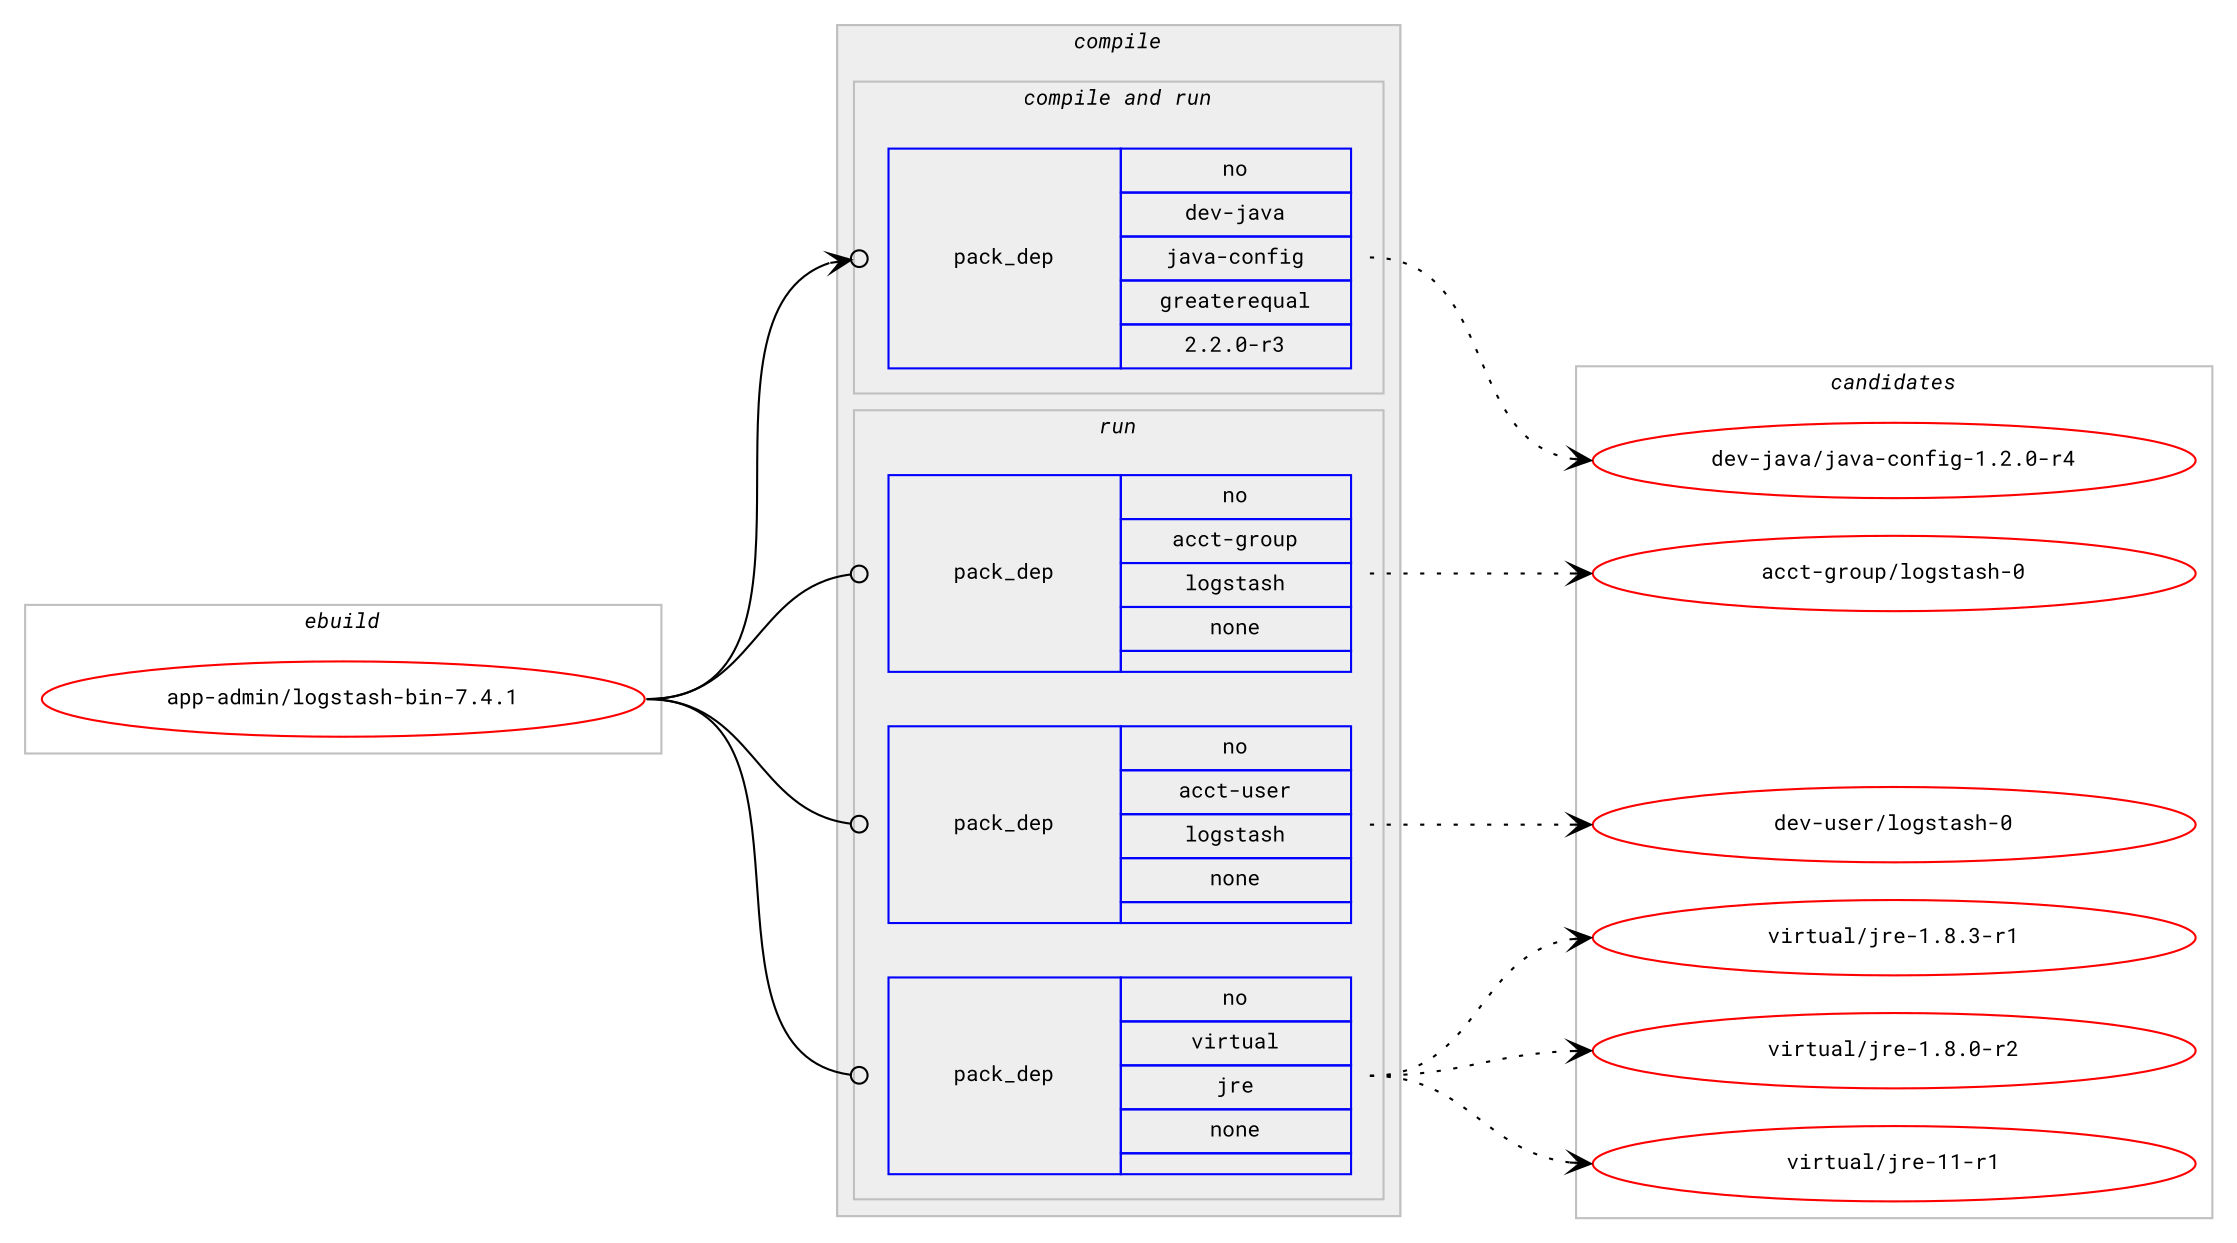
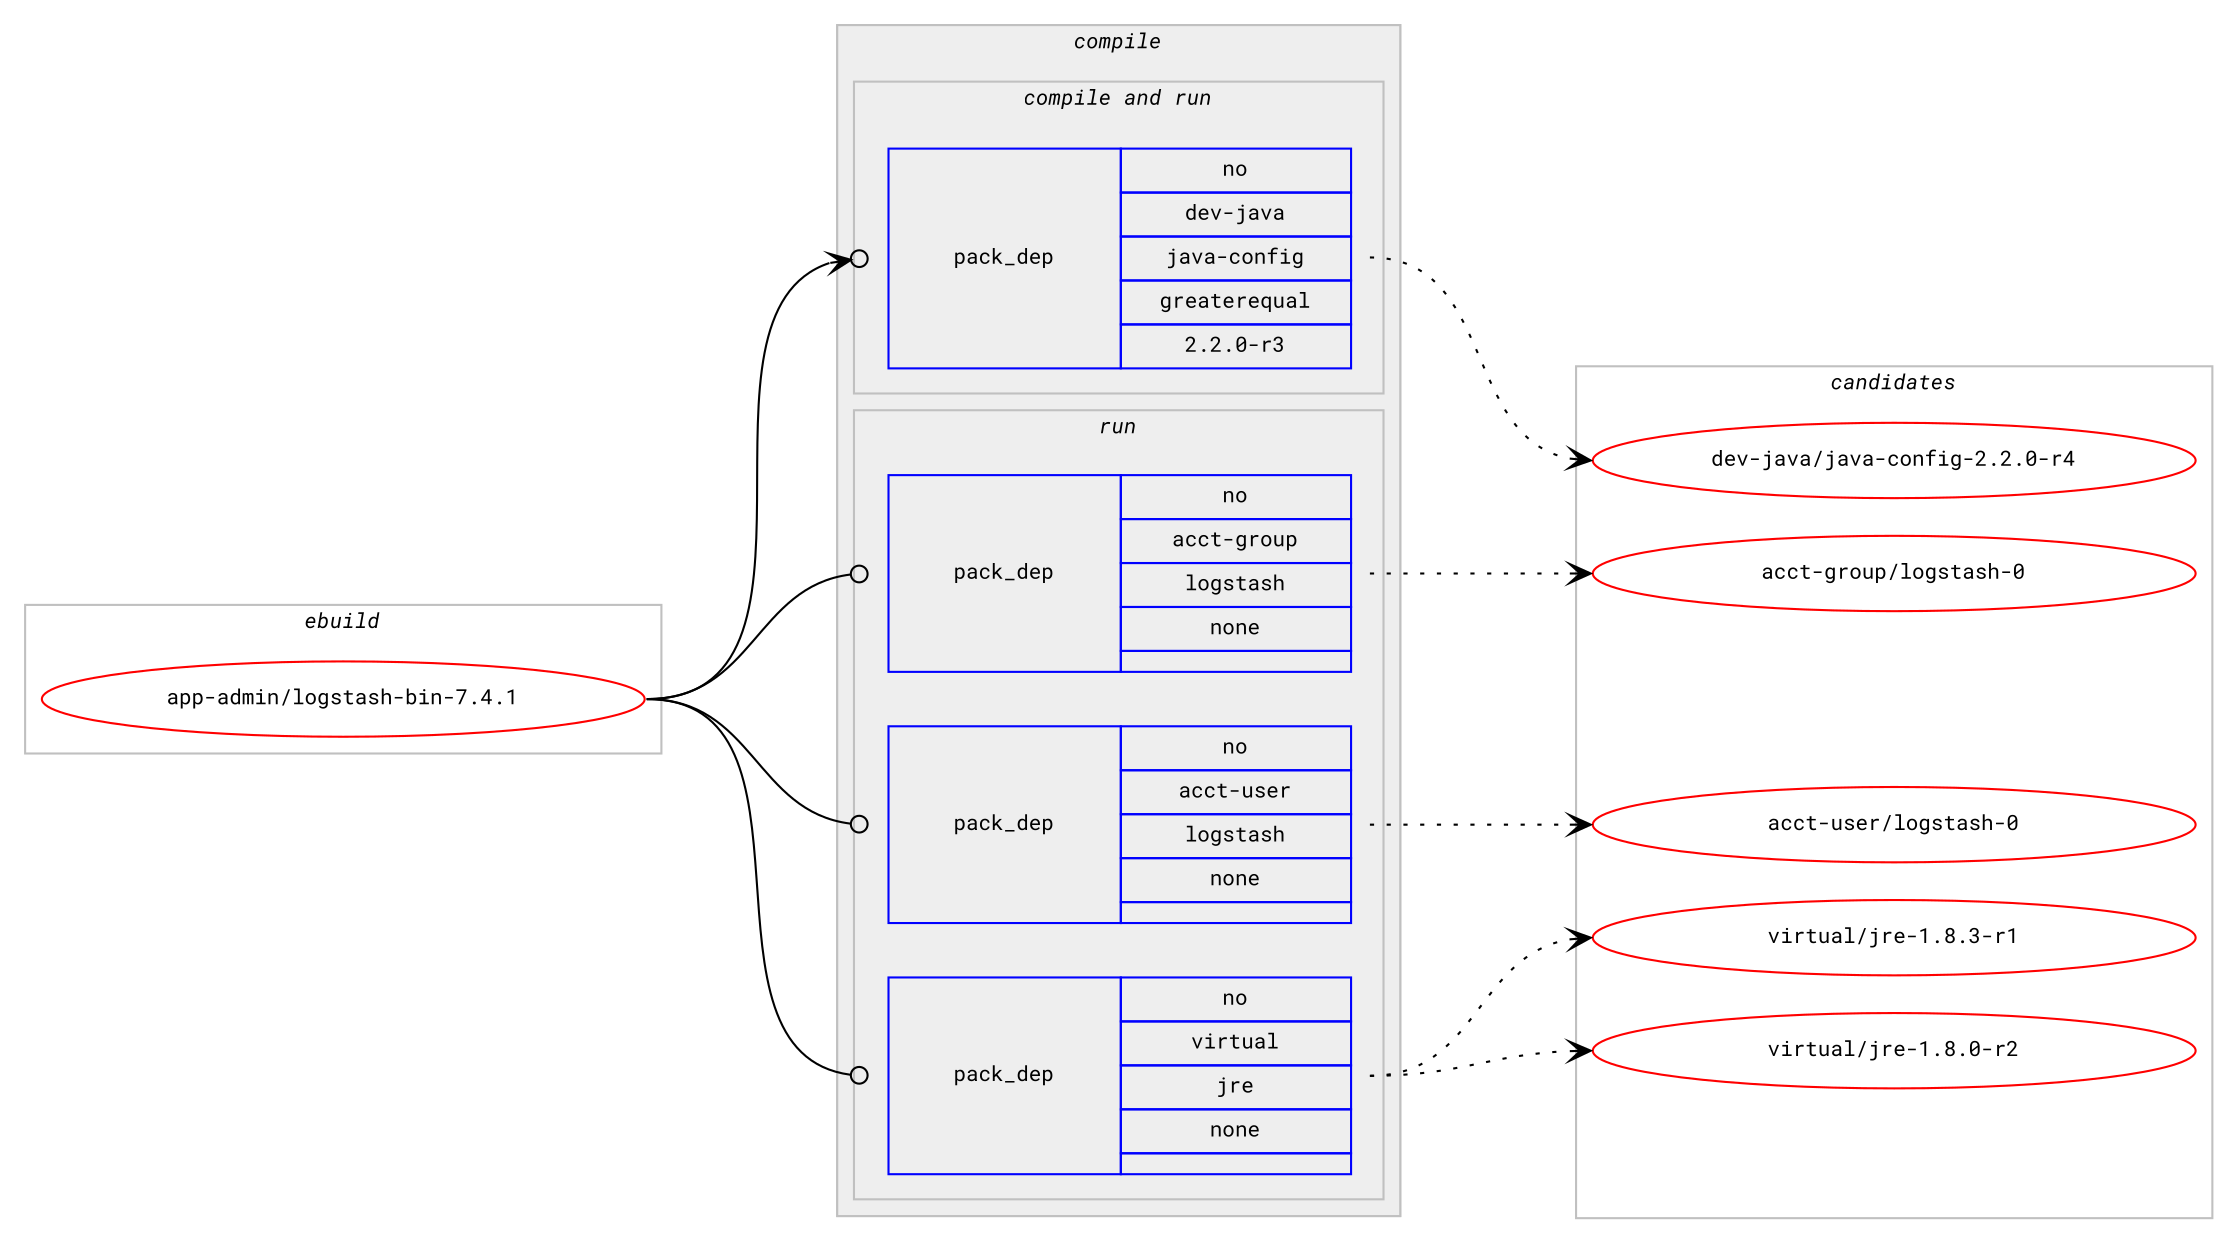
(1894, 460) -> (1894, 460)
(1894, 825) -> (1894, 825)
(1894, 1164) -> none
